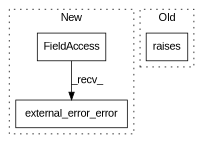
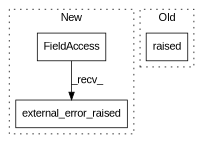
(167, 47) -> (167, 47)
(72, 114) -> (72, 114)
